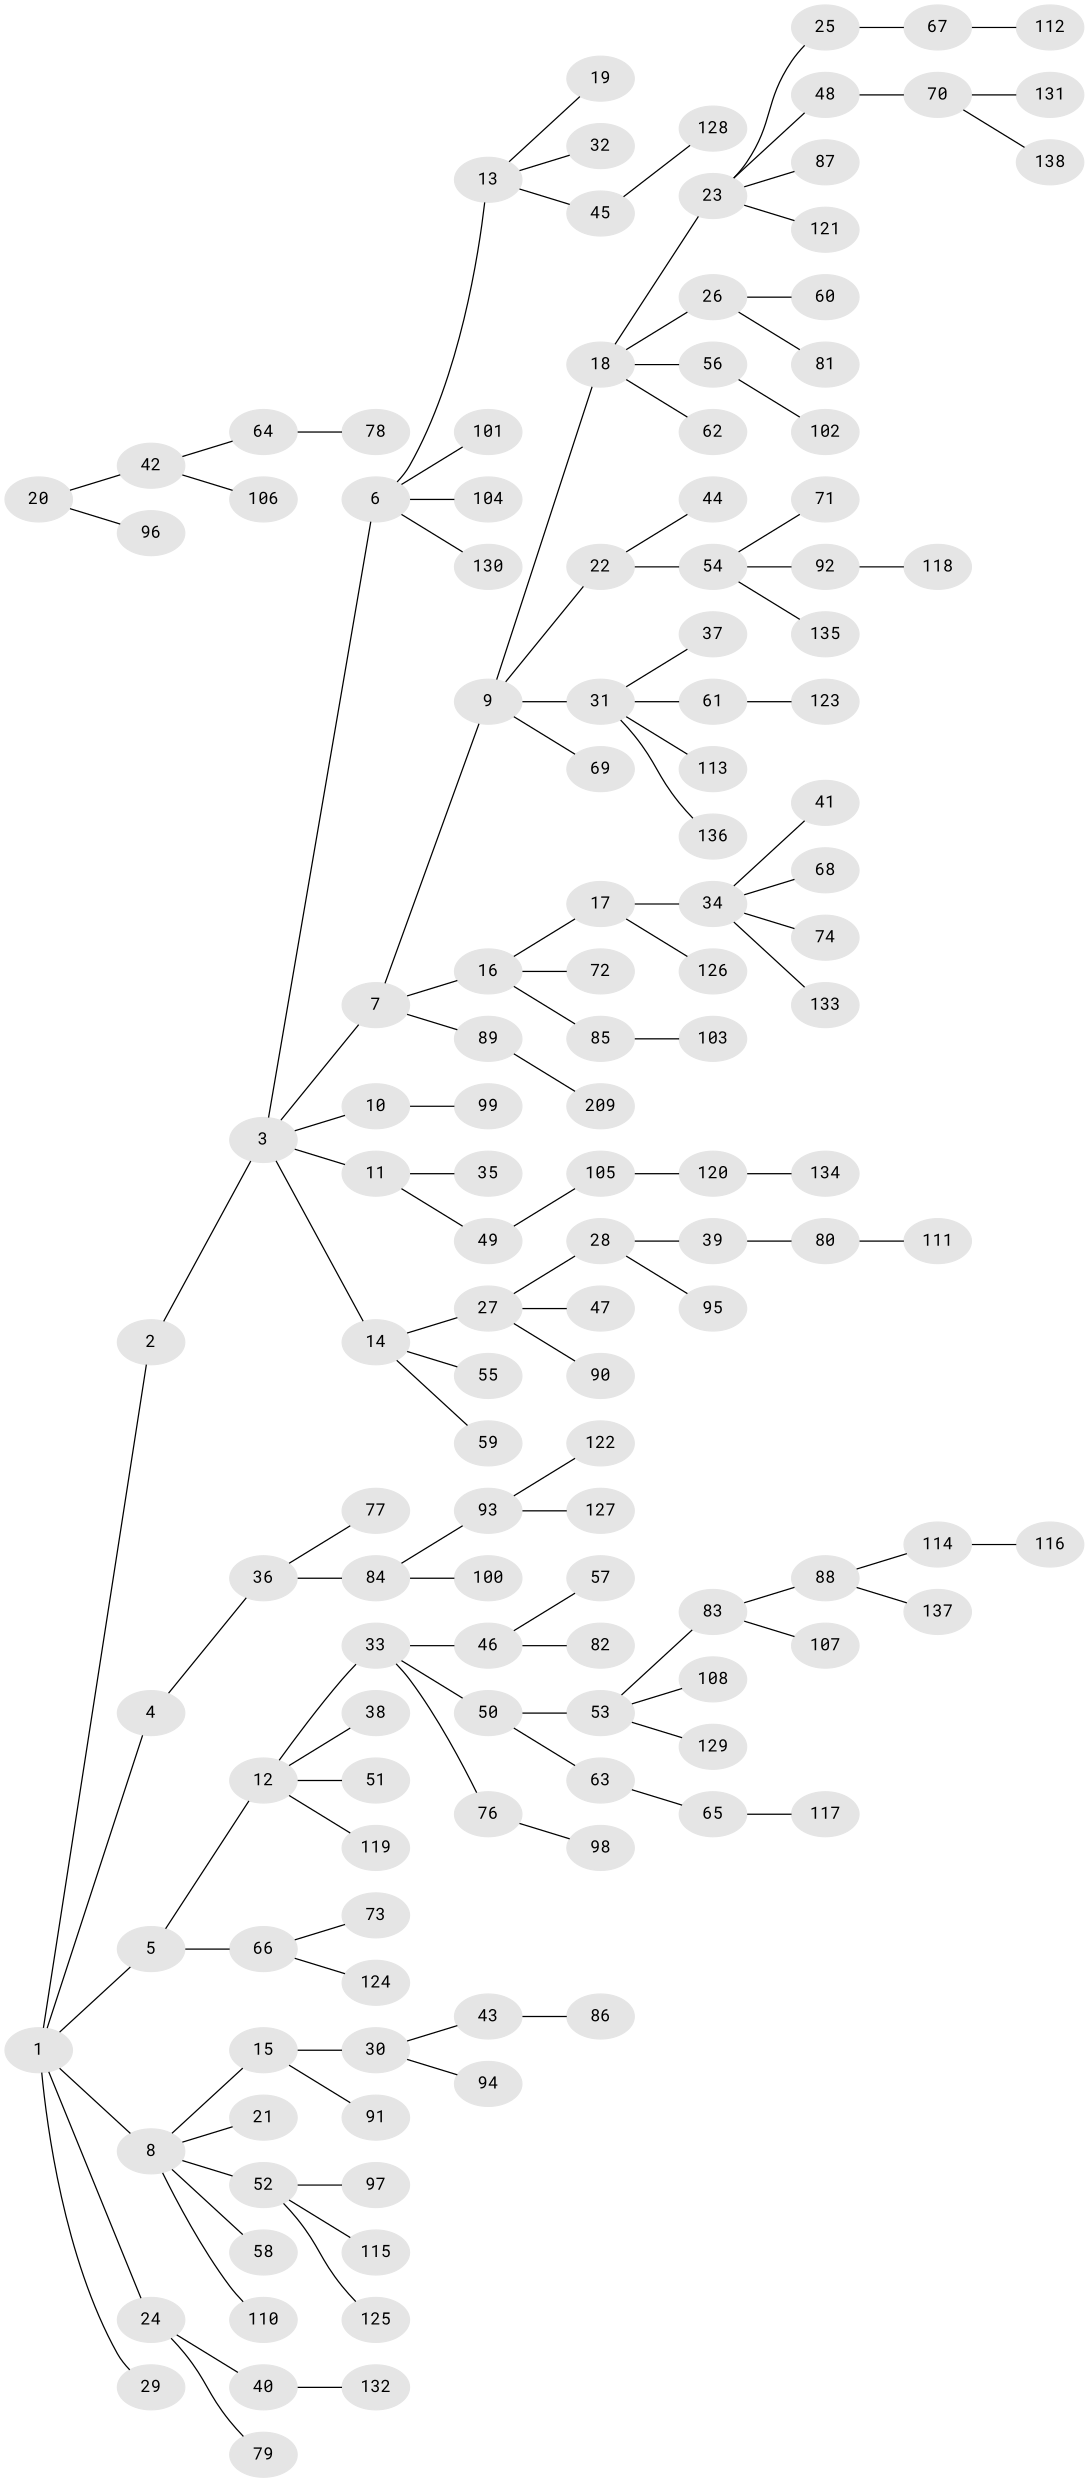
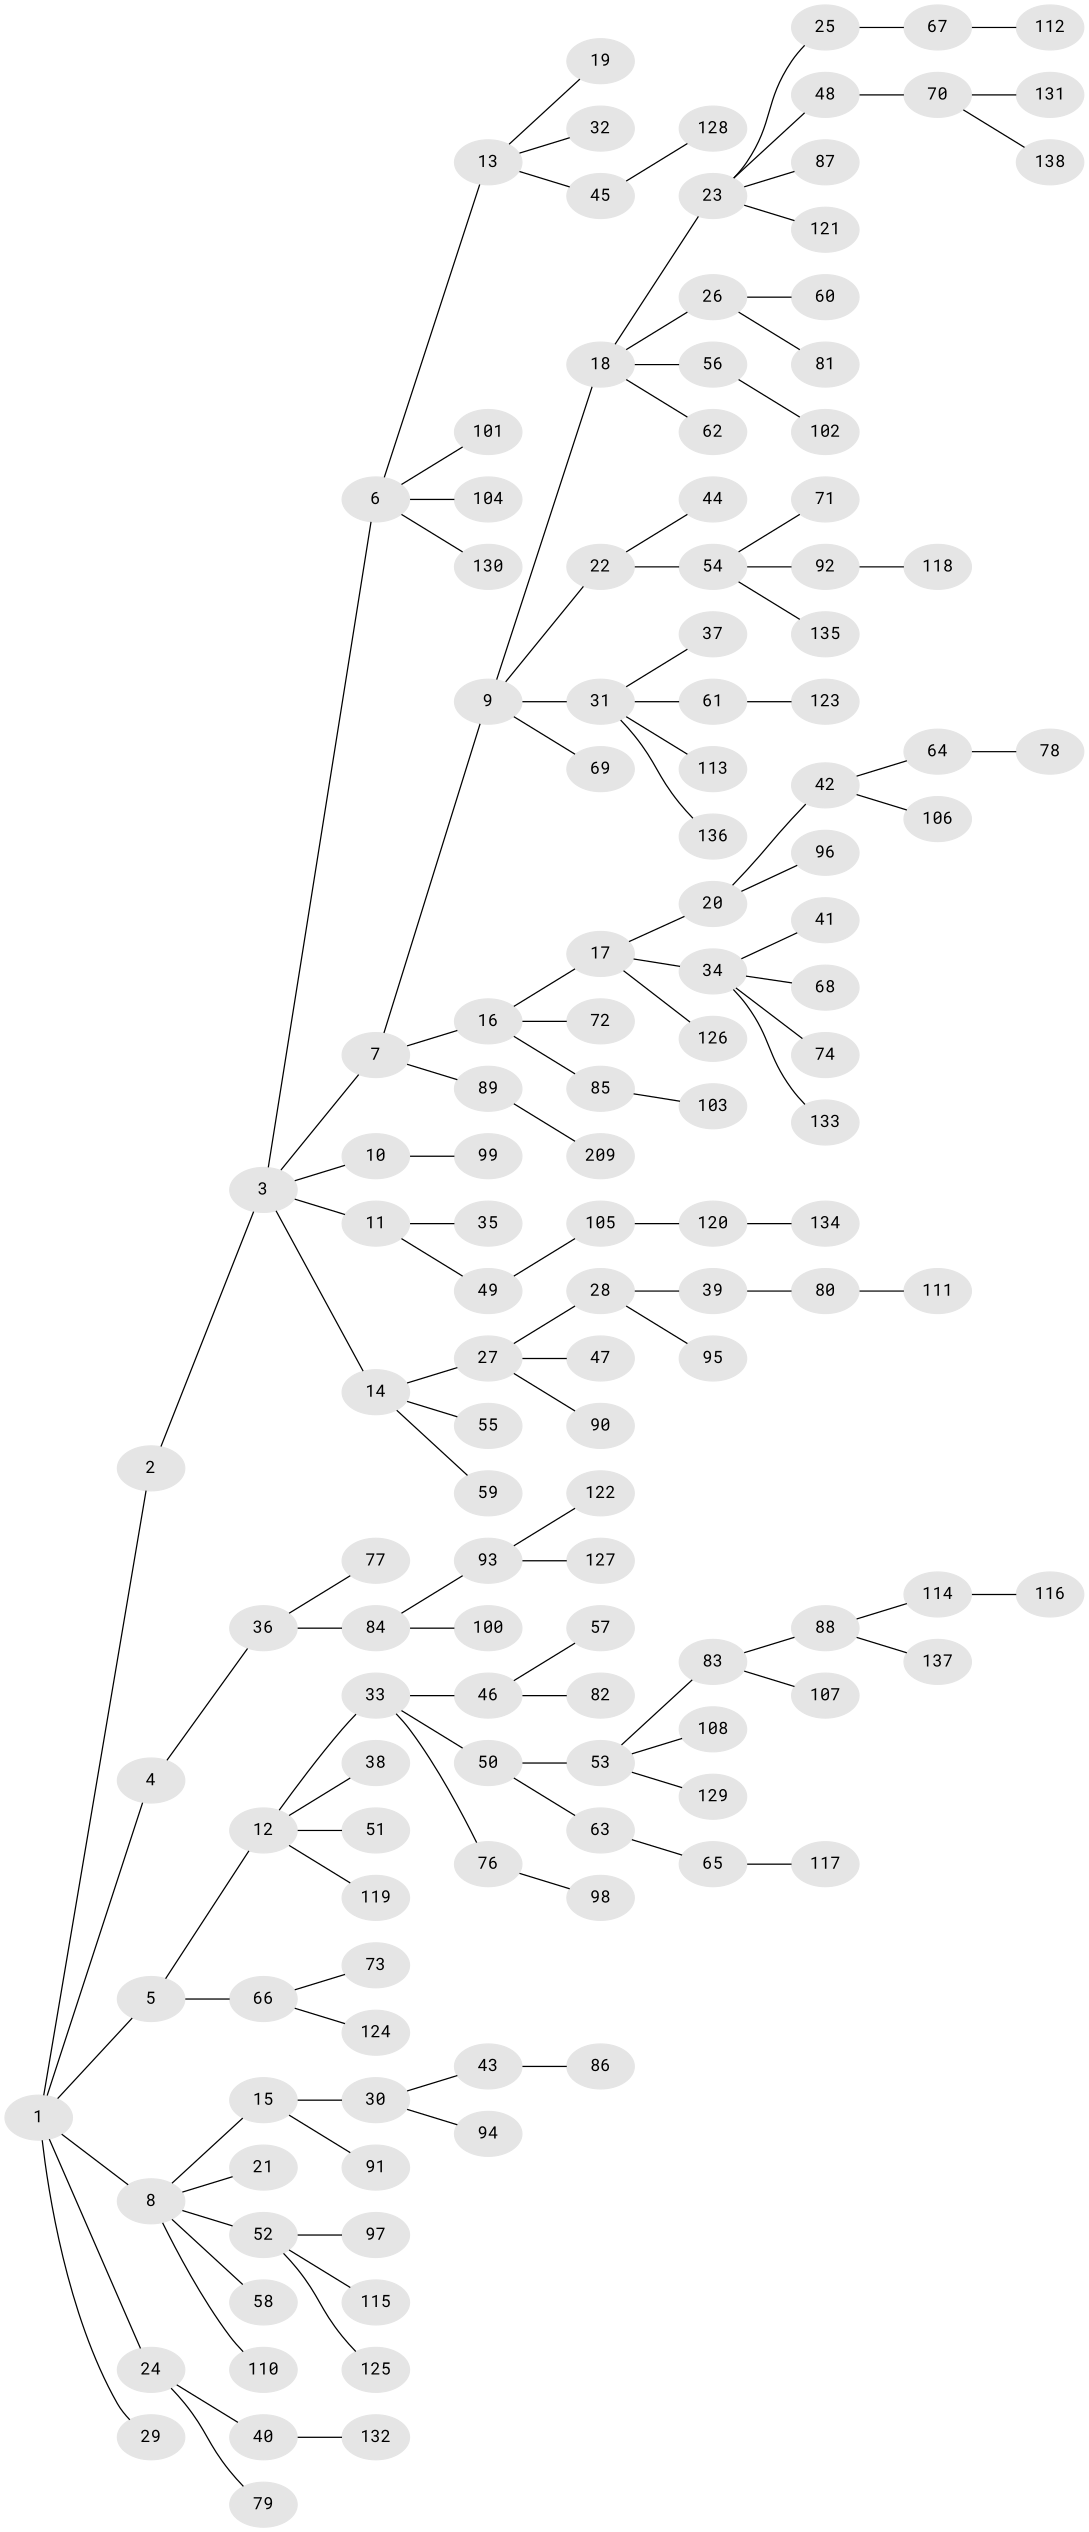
none -> (657, 929)
